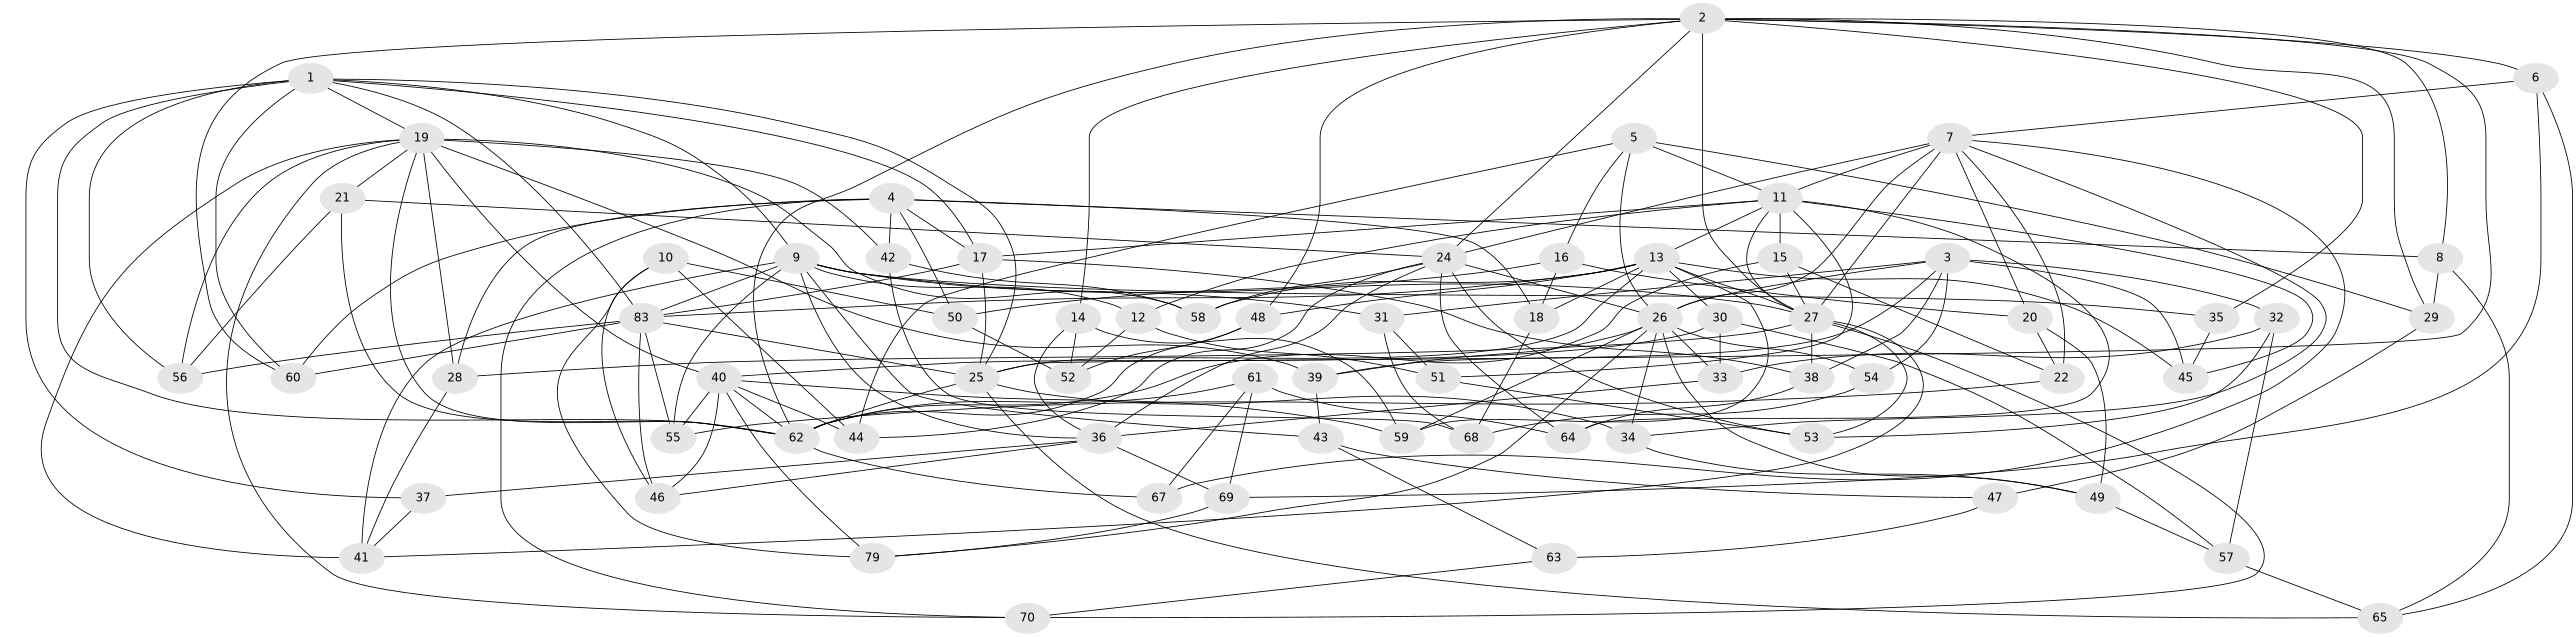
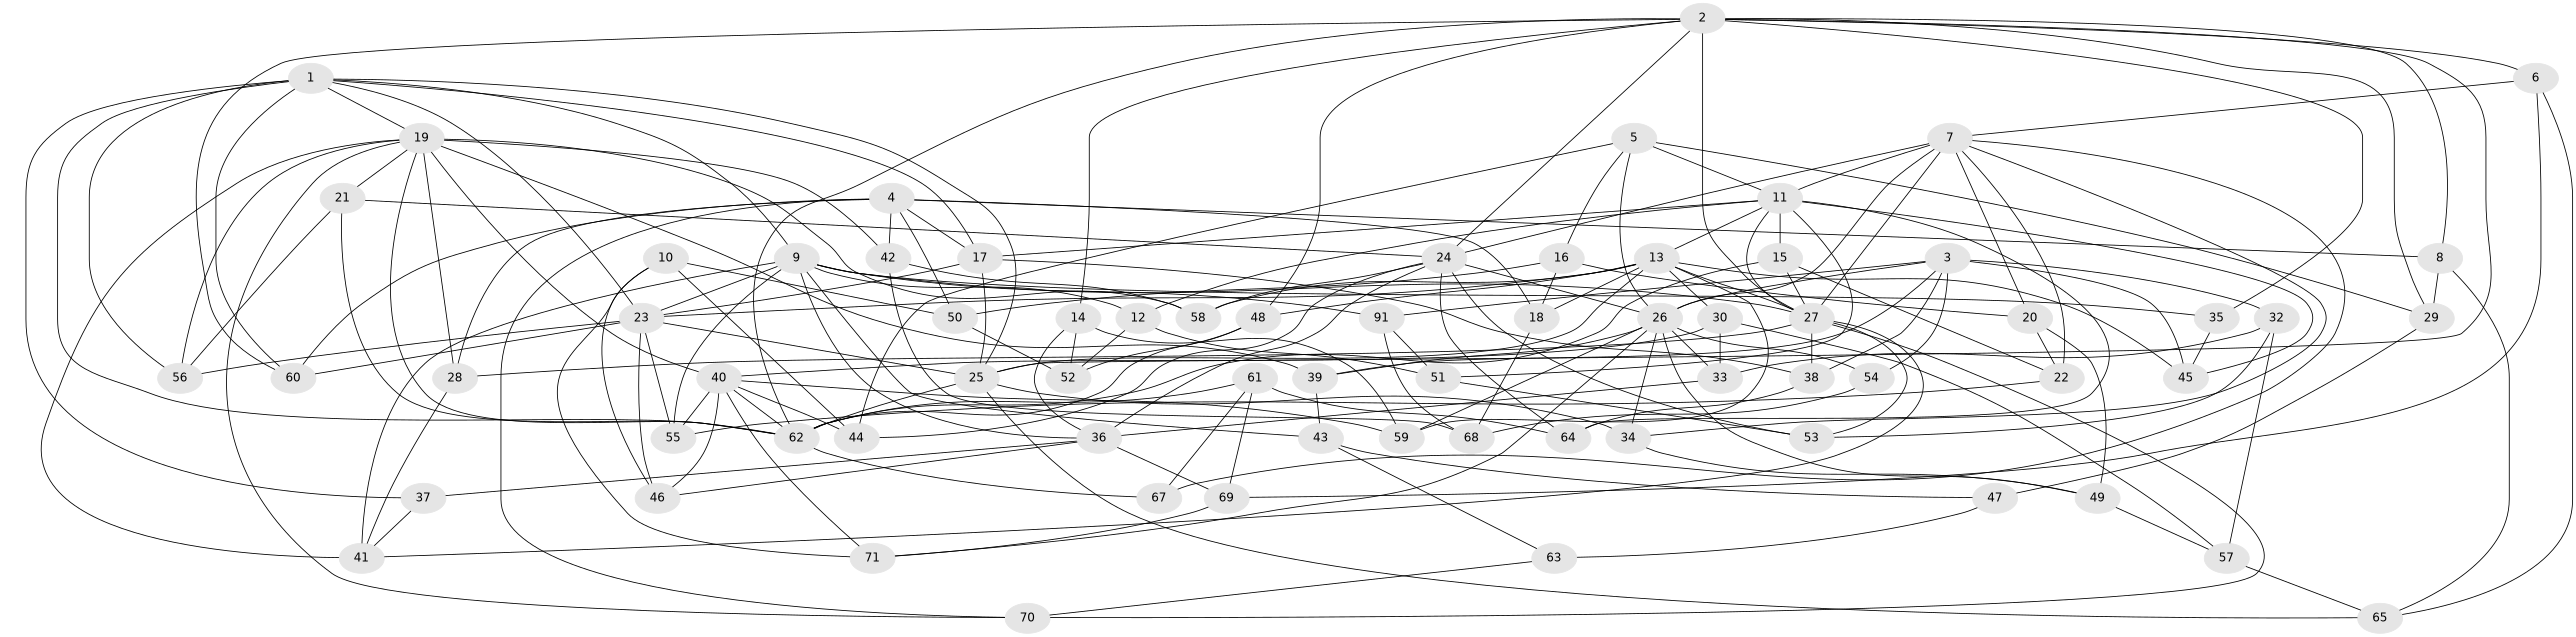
(642, 318) -> (642, 318)
(1382, 318) -> (1382, 318)
(873, 558) -> (873, 558)
